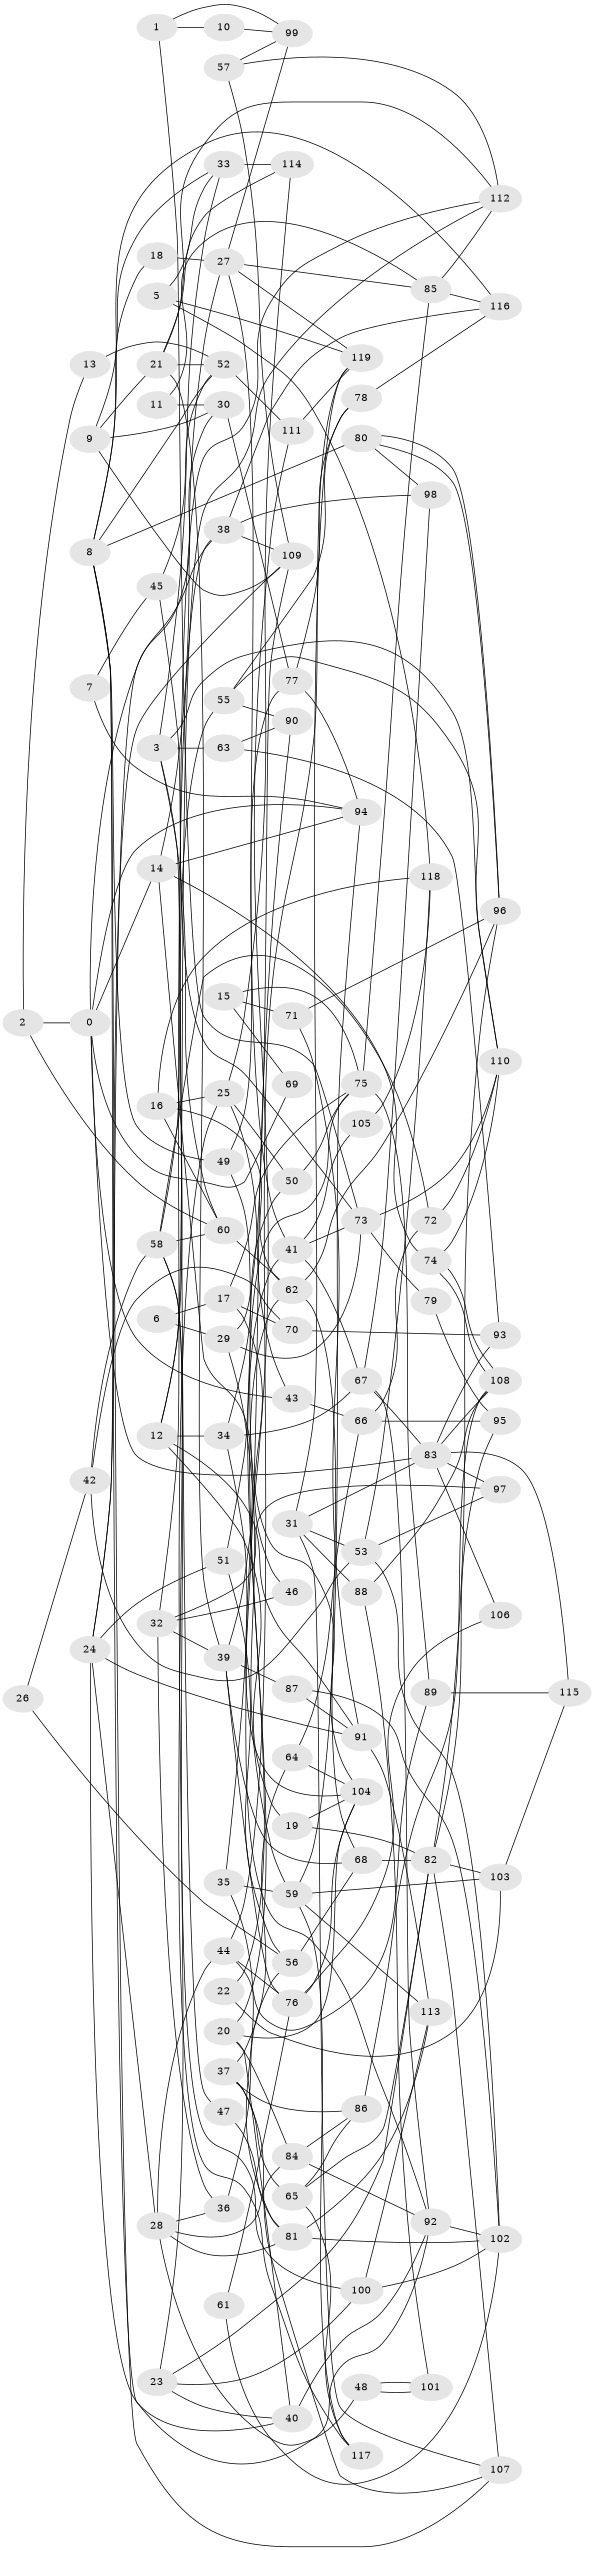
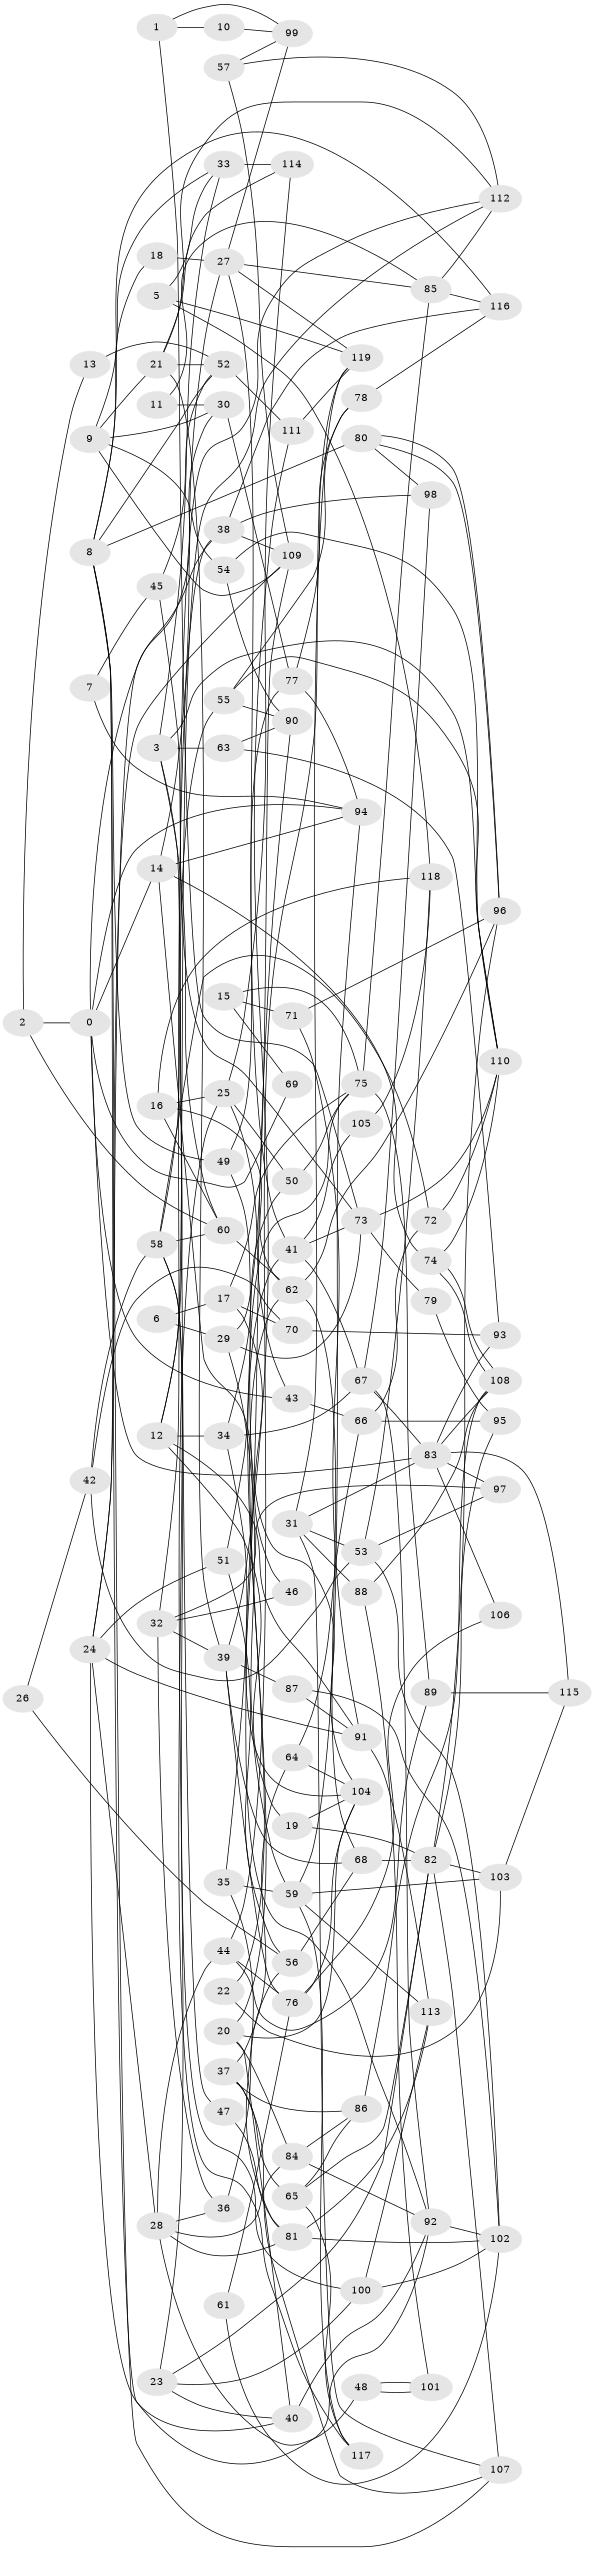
none -> (224, 570)
